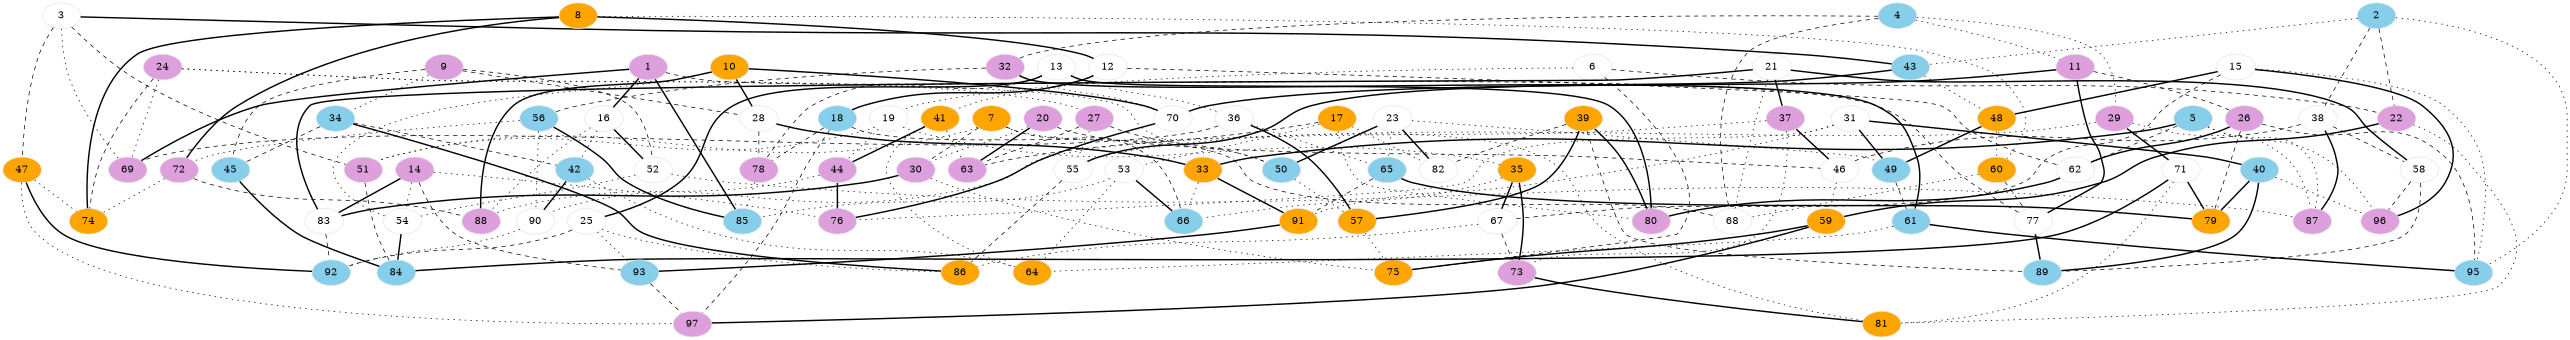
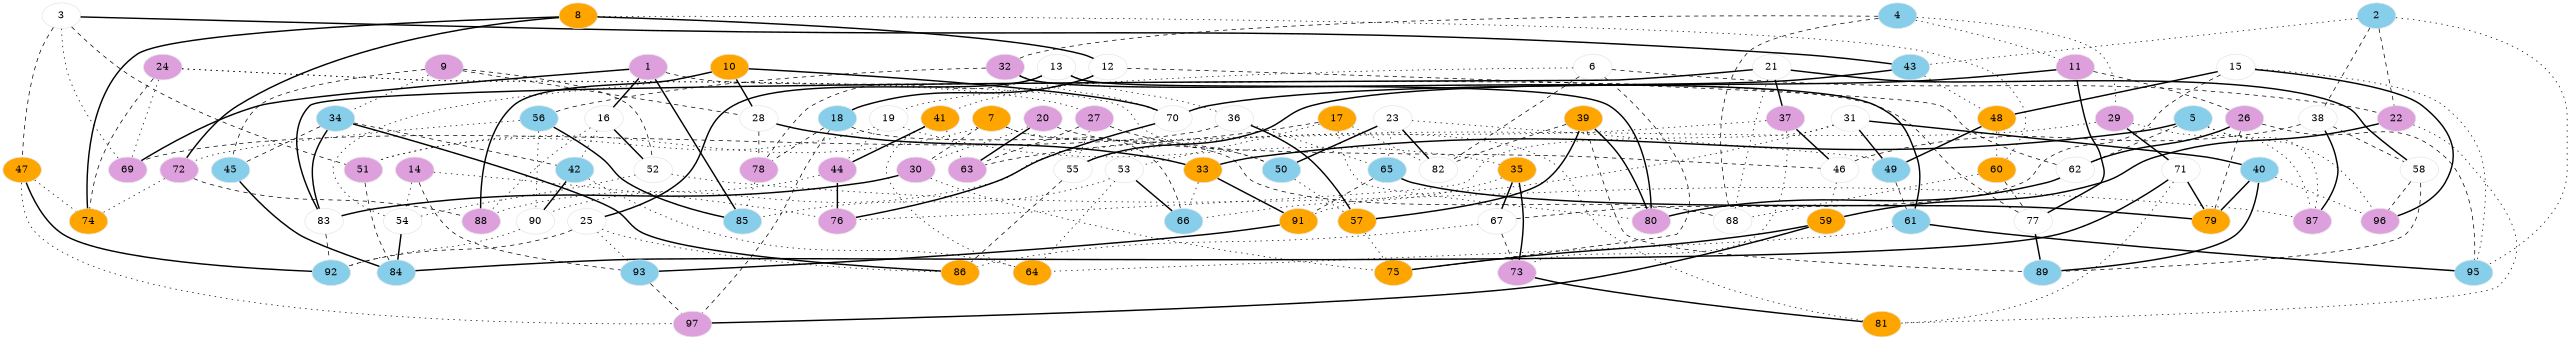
none -> (1516, 119)
(373, 194) -> (313, 168)
